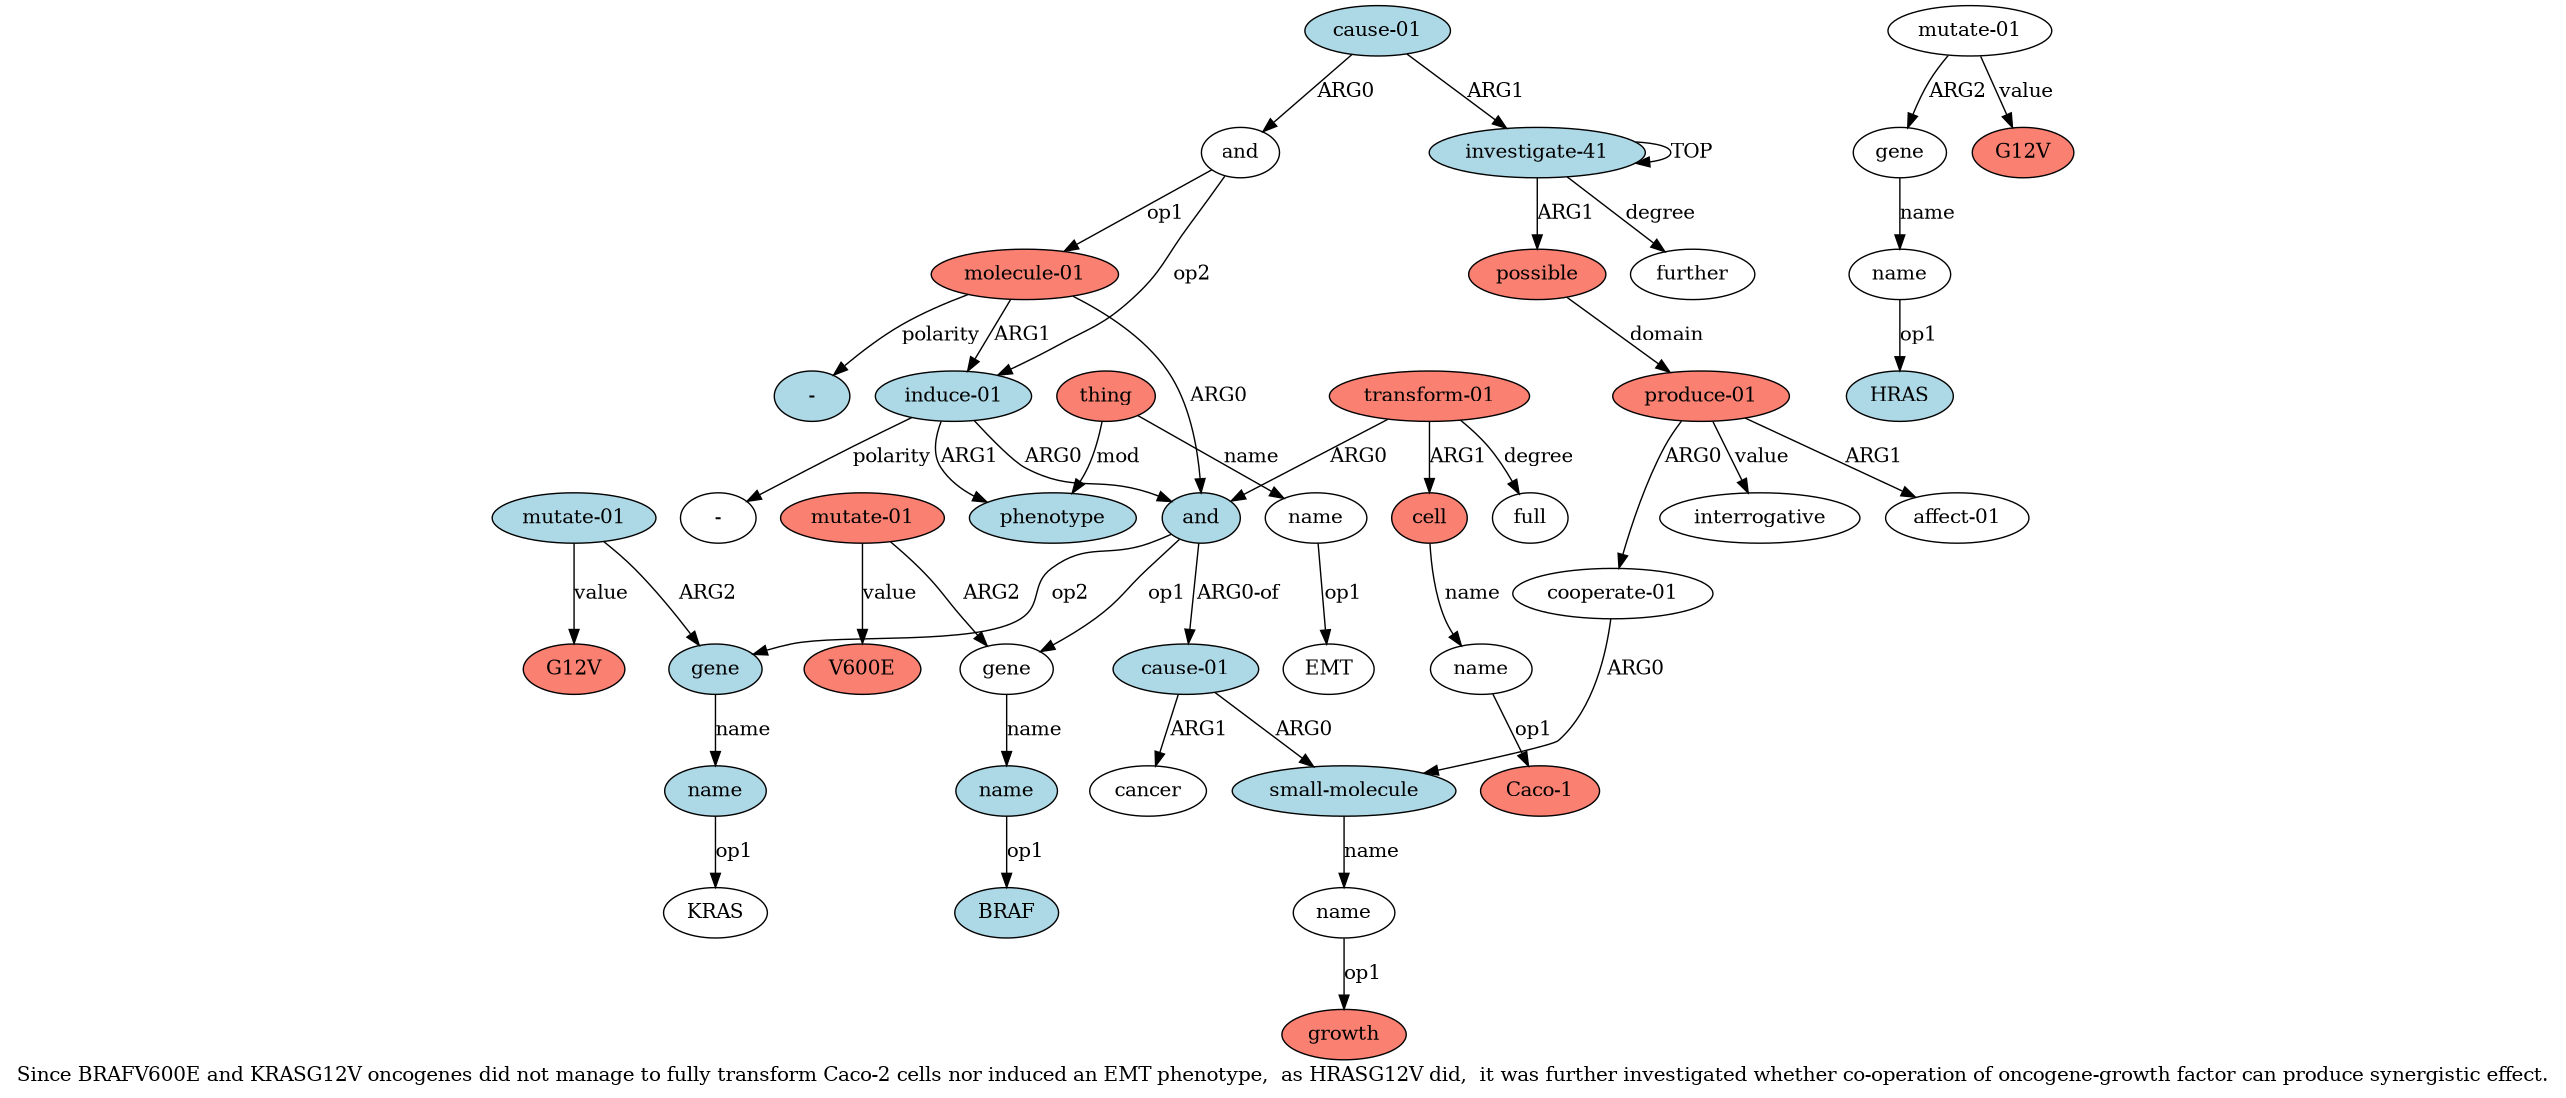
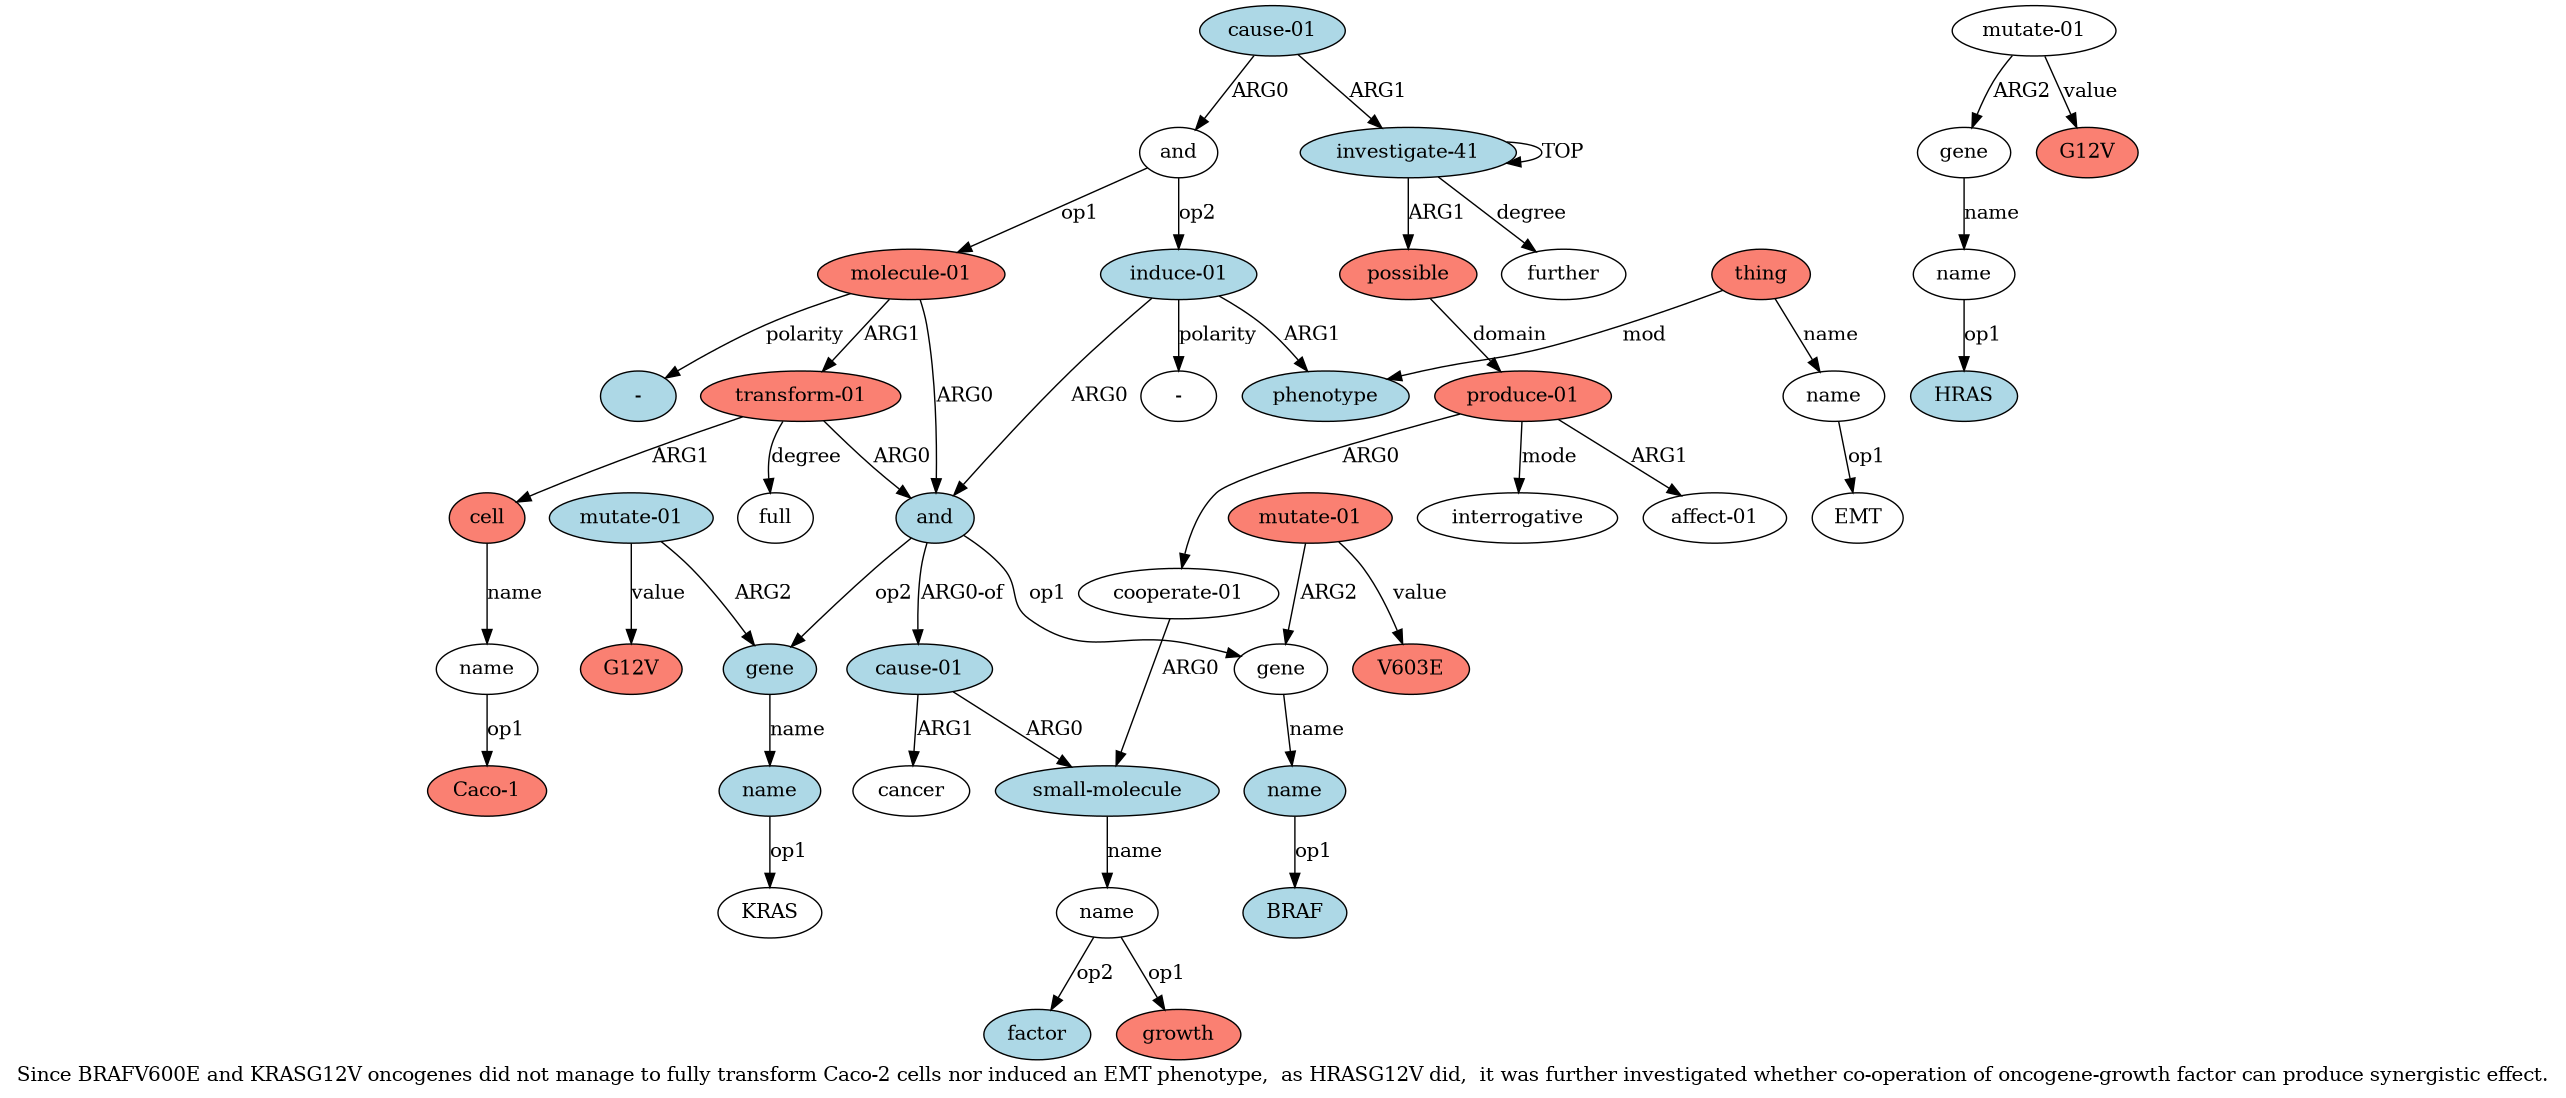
(993, 329) -> (861, 330)
(1762, 457) -> (1550, 457)
(862, 669) -> (1411, 669)
none -> (1037, 1035)
